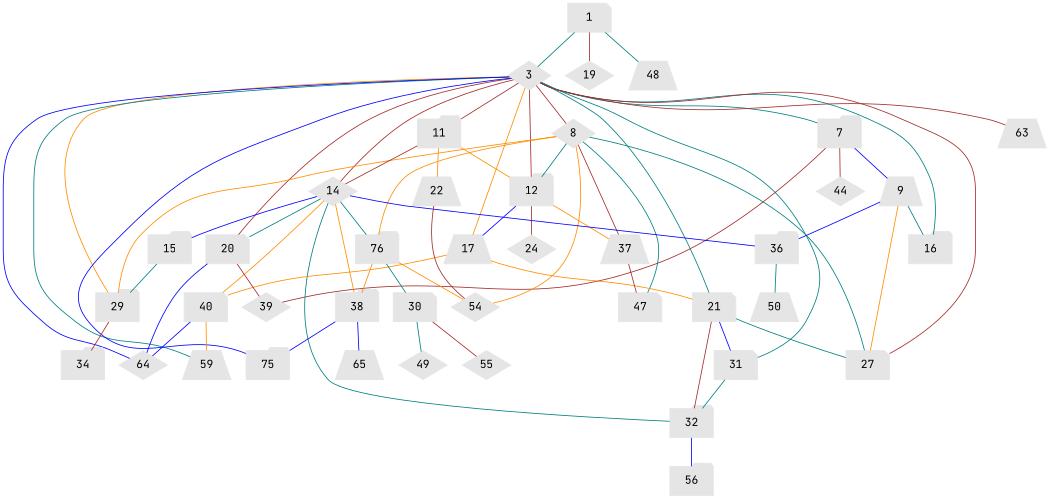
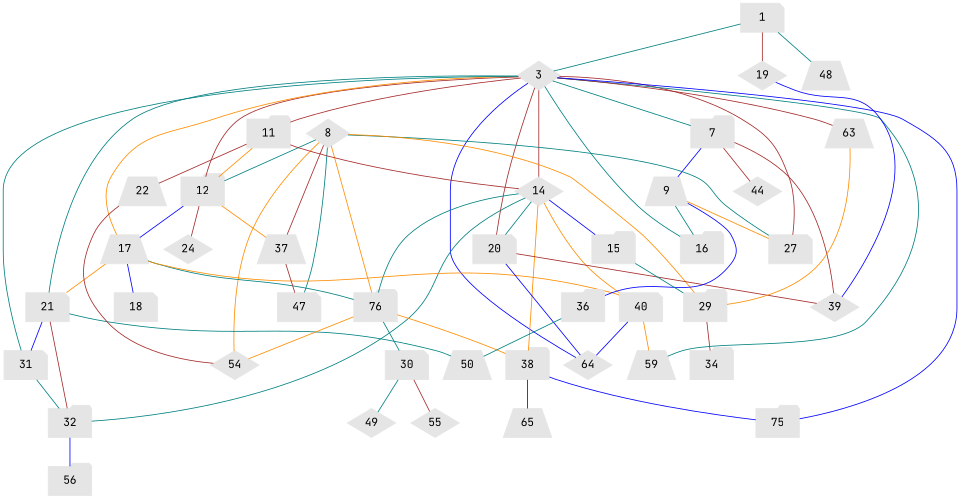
(551, 104) -> none
(83, 121) -> (822, 261)
none -> (893, 156)
(438, 167) -> (203, 164)
(552, 223) -> none
none -> (251, 281)
none -> (136, 307)
(796, 341) -> (261, 331)
